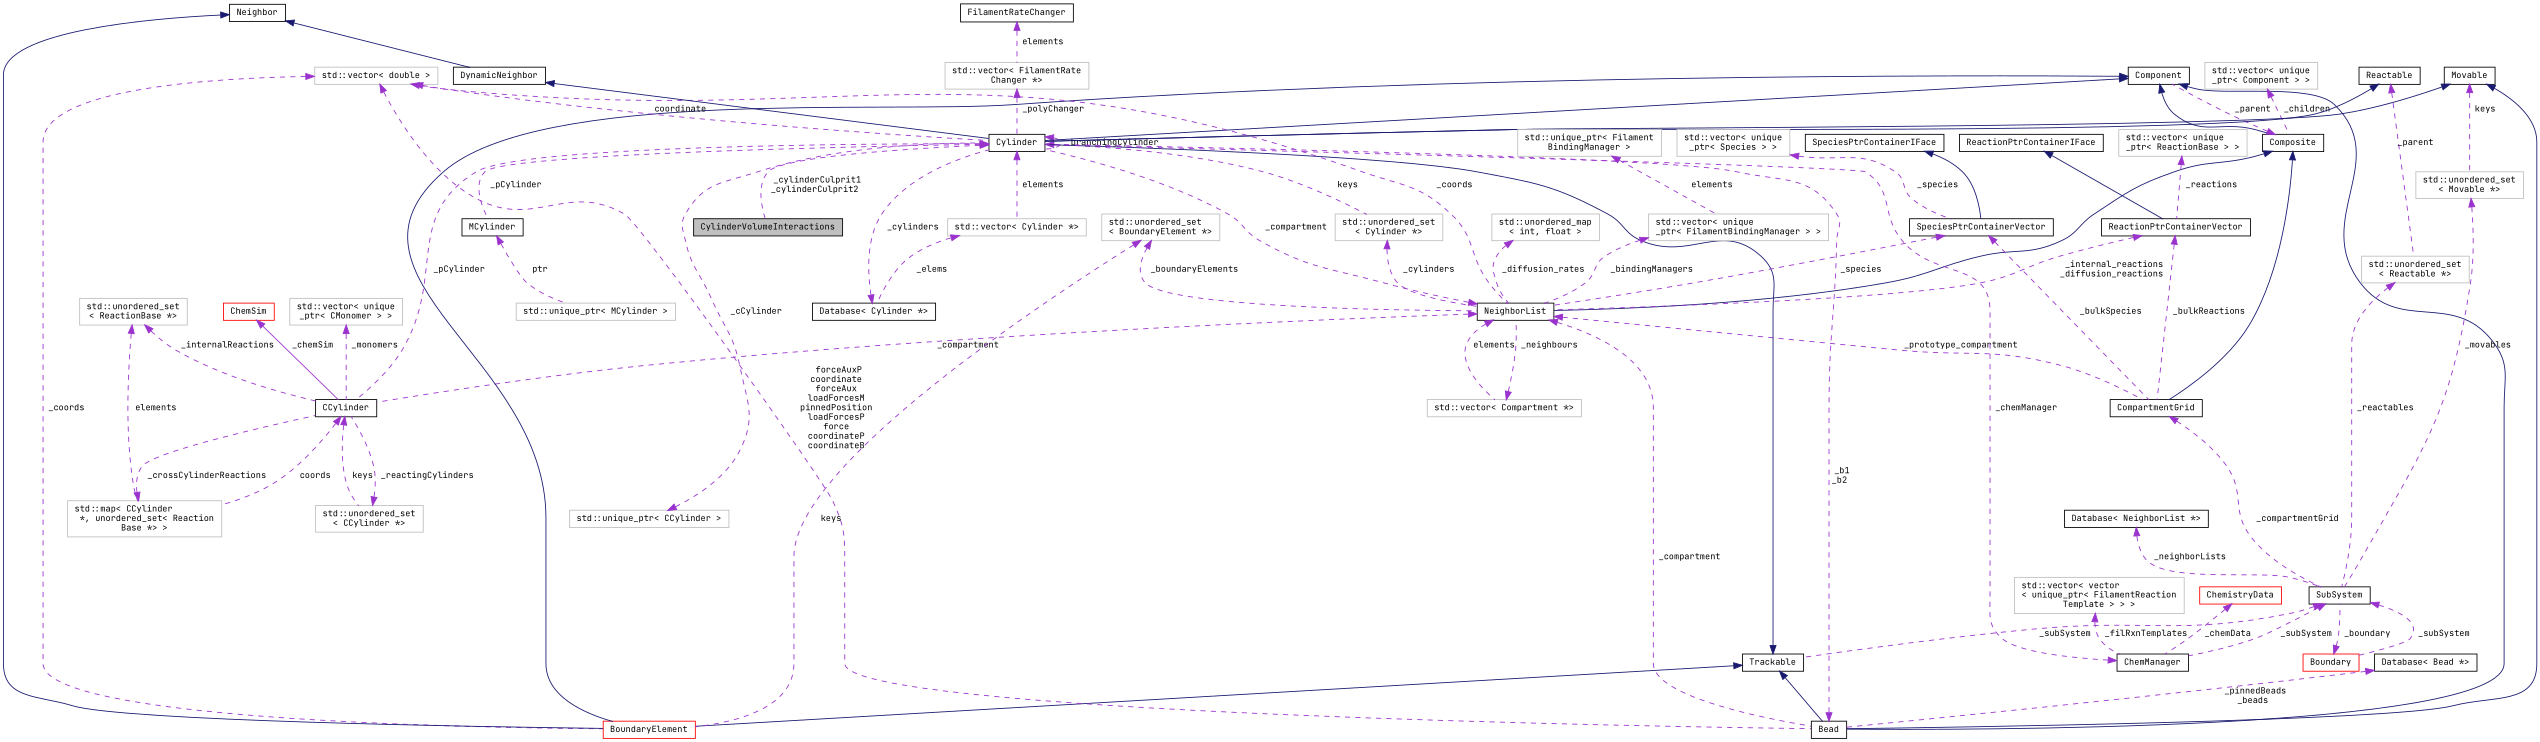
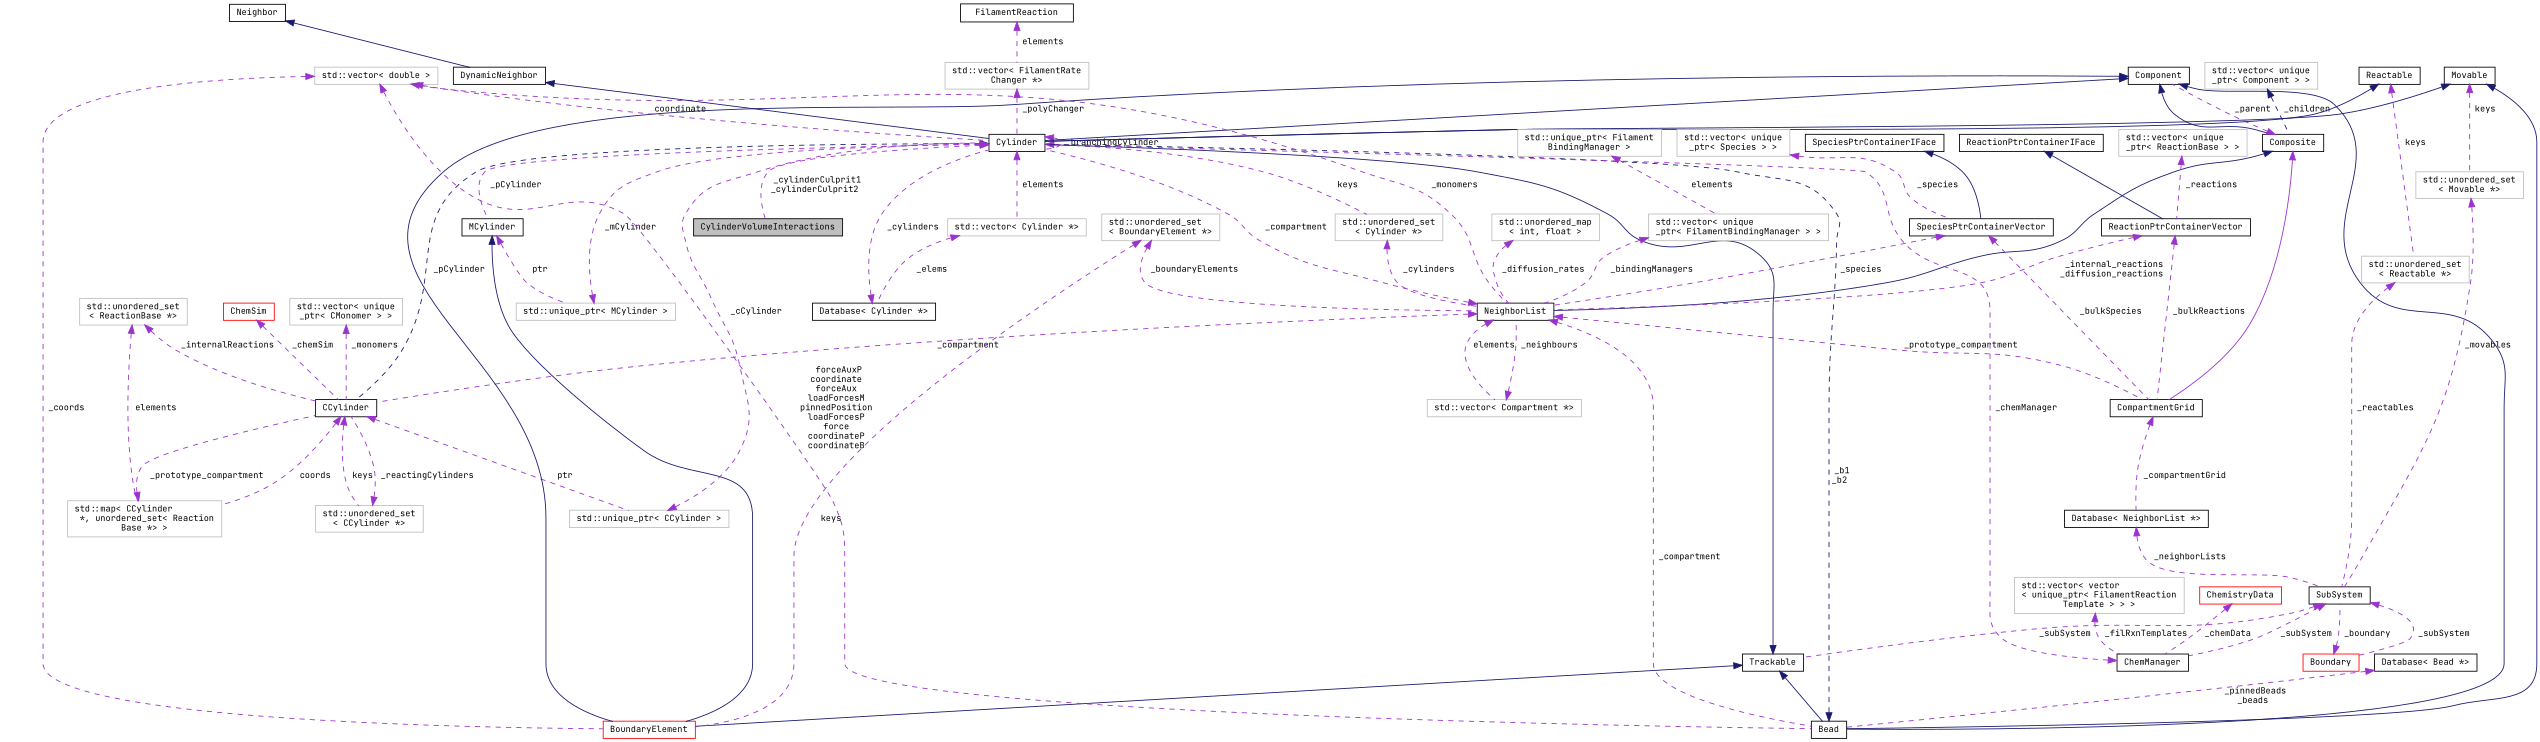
(1017, 13) -> (1017, 13)
(2279, 113) -> (2279, 113)
(2413, 143) -> (2413, 143)
none -> (744, 156)
(479, 171) -> (479, 171)
(1730, 171) -> (1730, 171)
(1452, 185) -> (1452, 185)
(2263, 298) -> (2263, 298)
(301, 363) -> (301, 363)
none -> (502, 465)
(205, 476) -> (205, 476)
(2240, 511) -> (2138, 467)
(3, 562) -> (695, 471)
